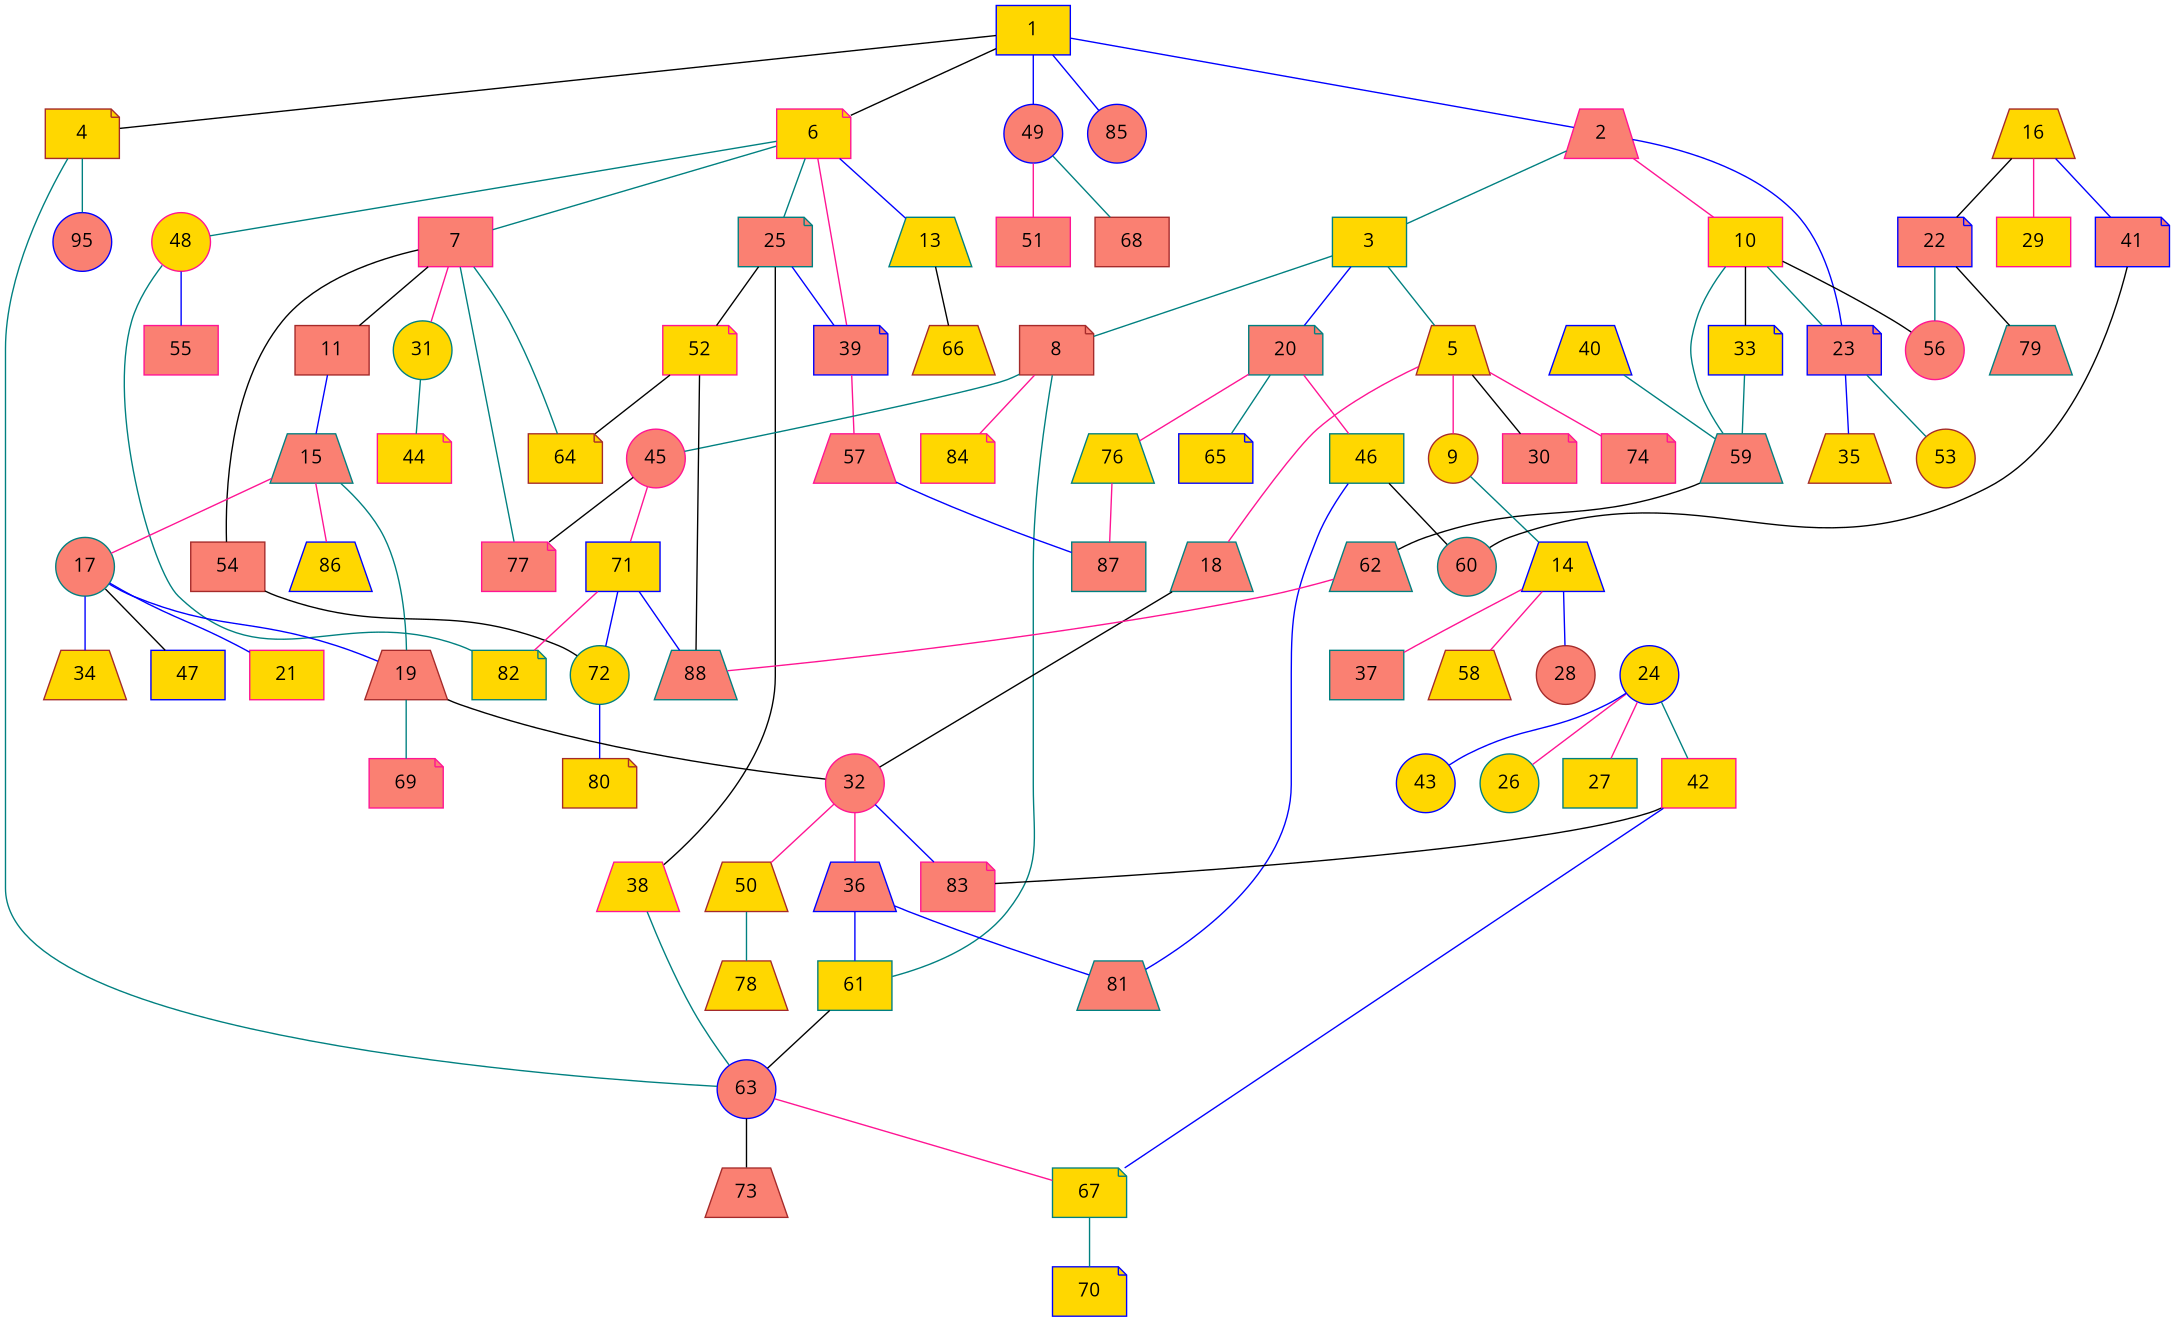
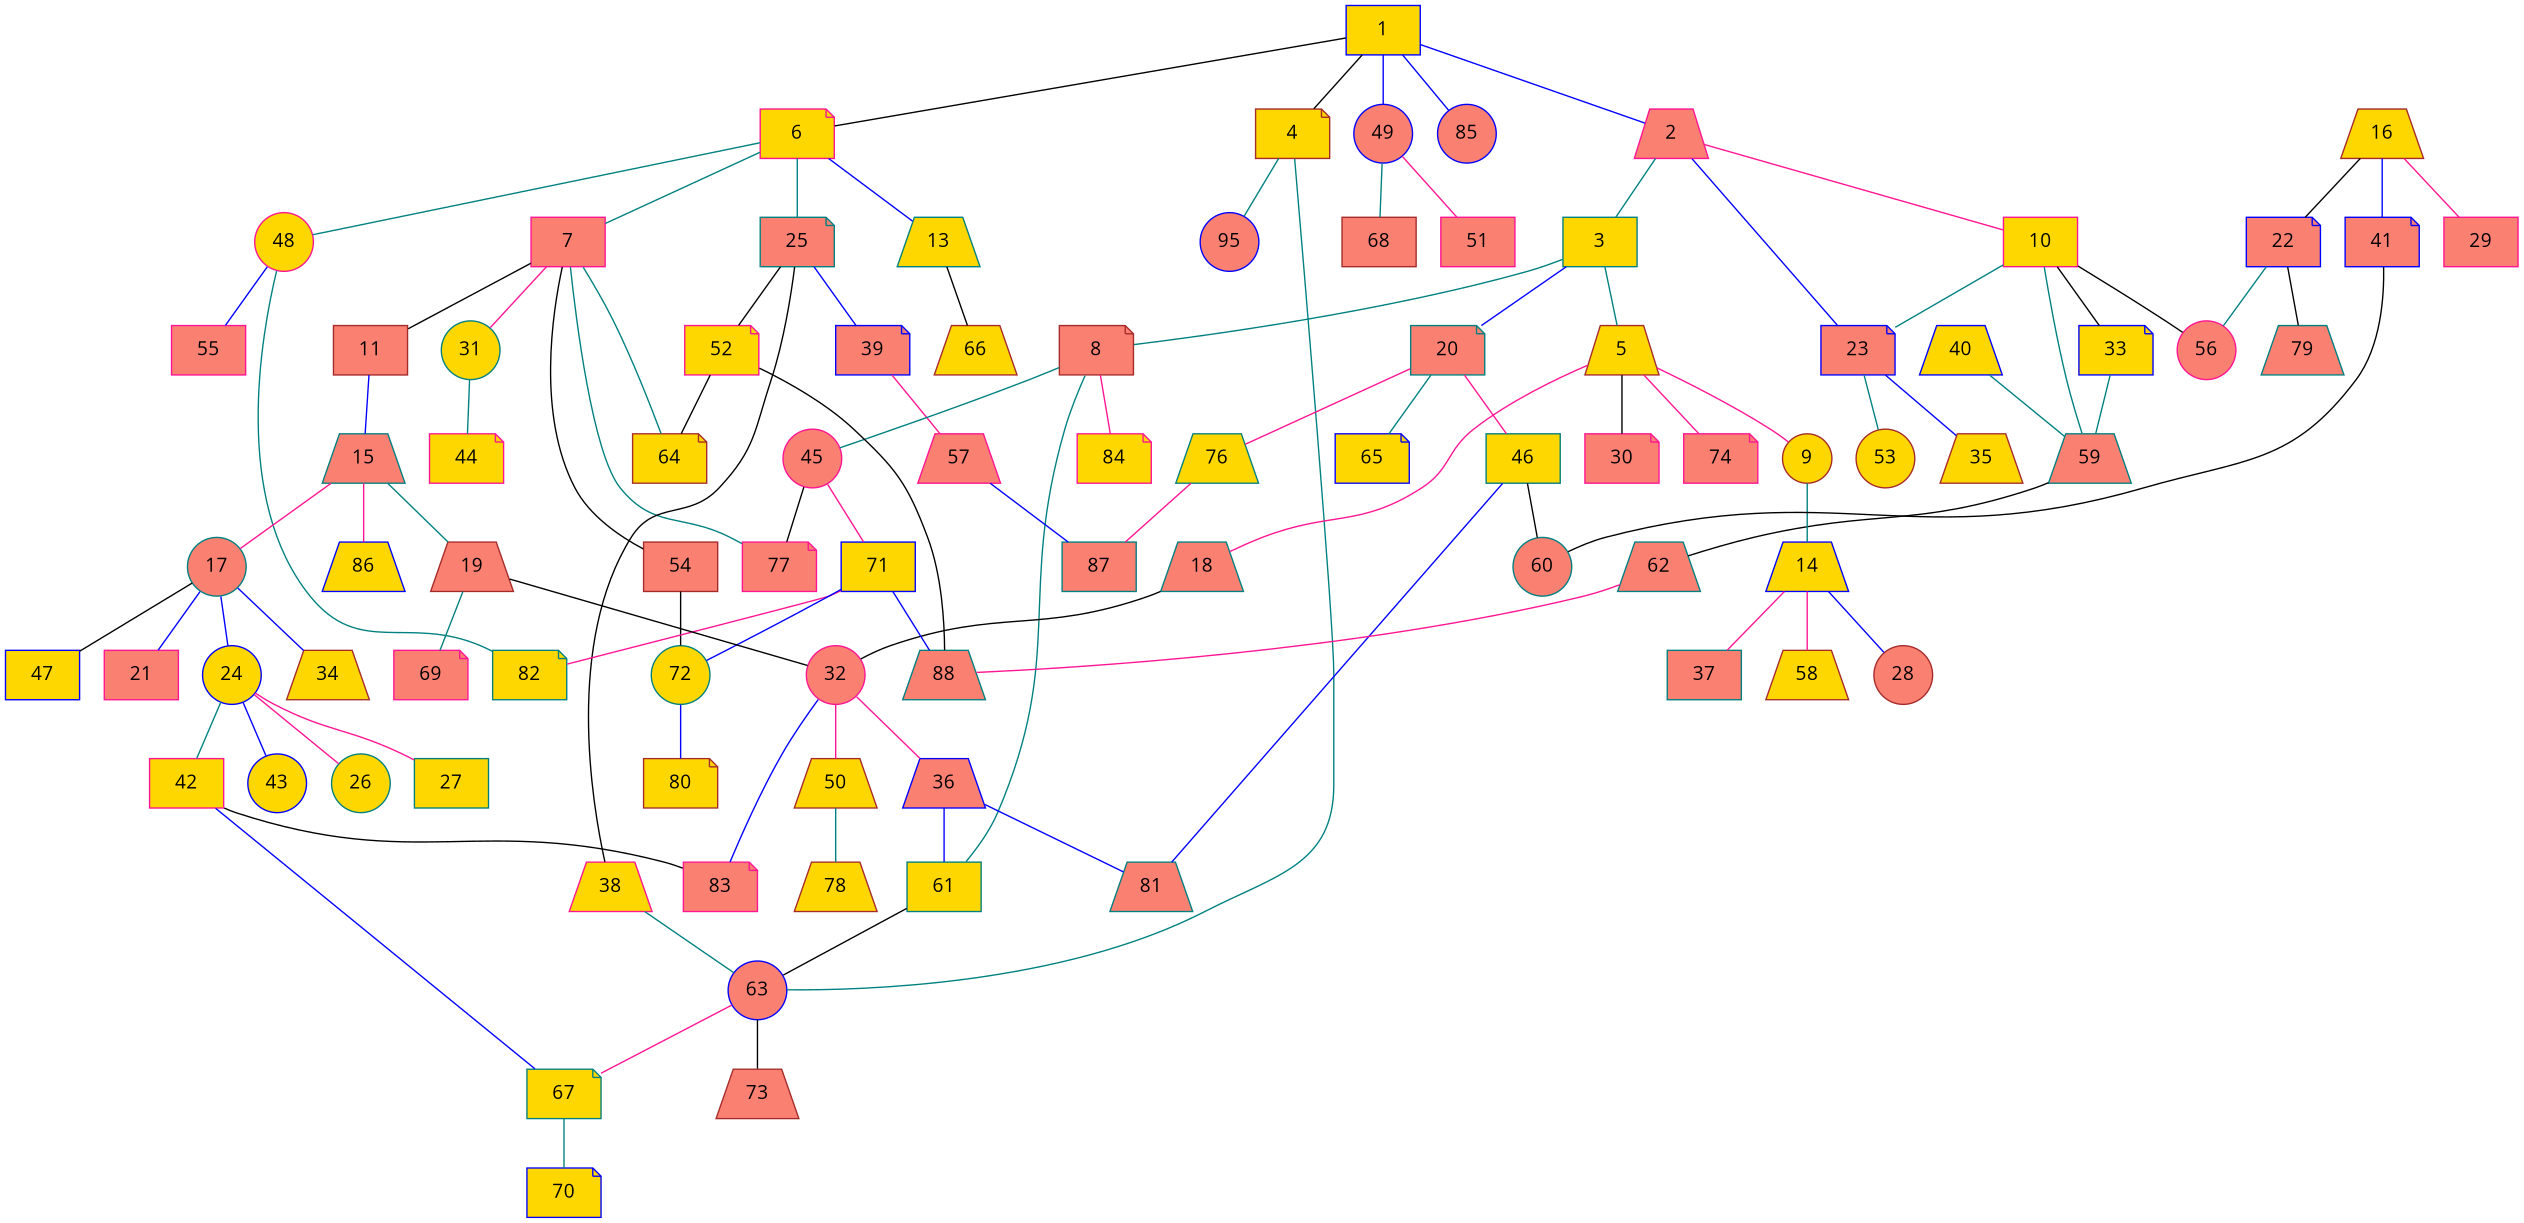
(832, 242) -> none
(2034, 242) -> (2481, 242)
(243, 625) -> (224, 621)
(287, 675) -> (141, 675)
